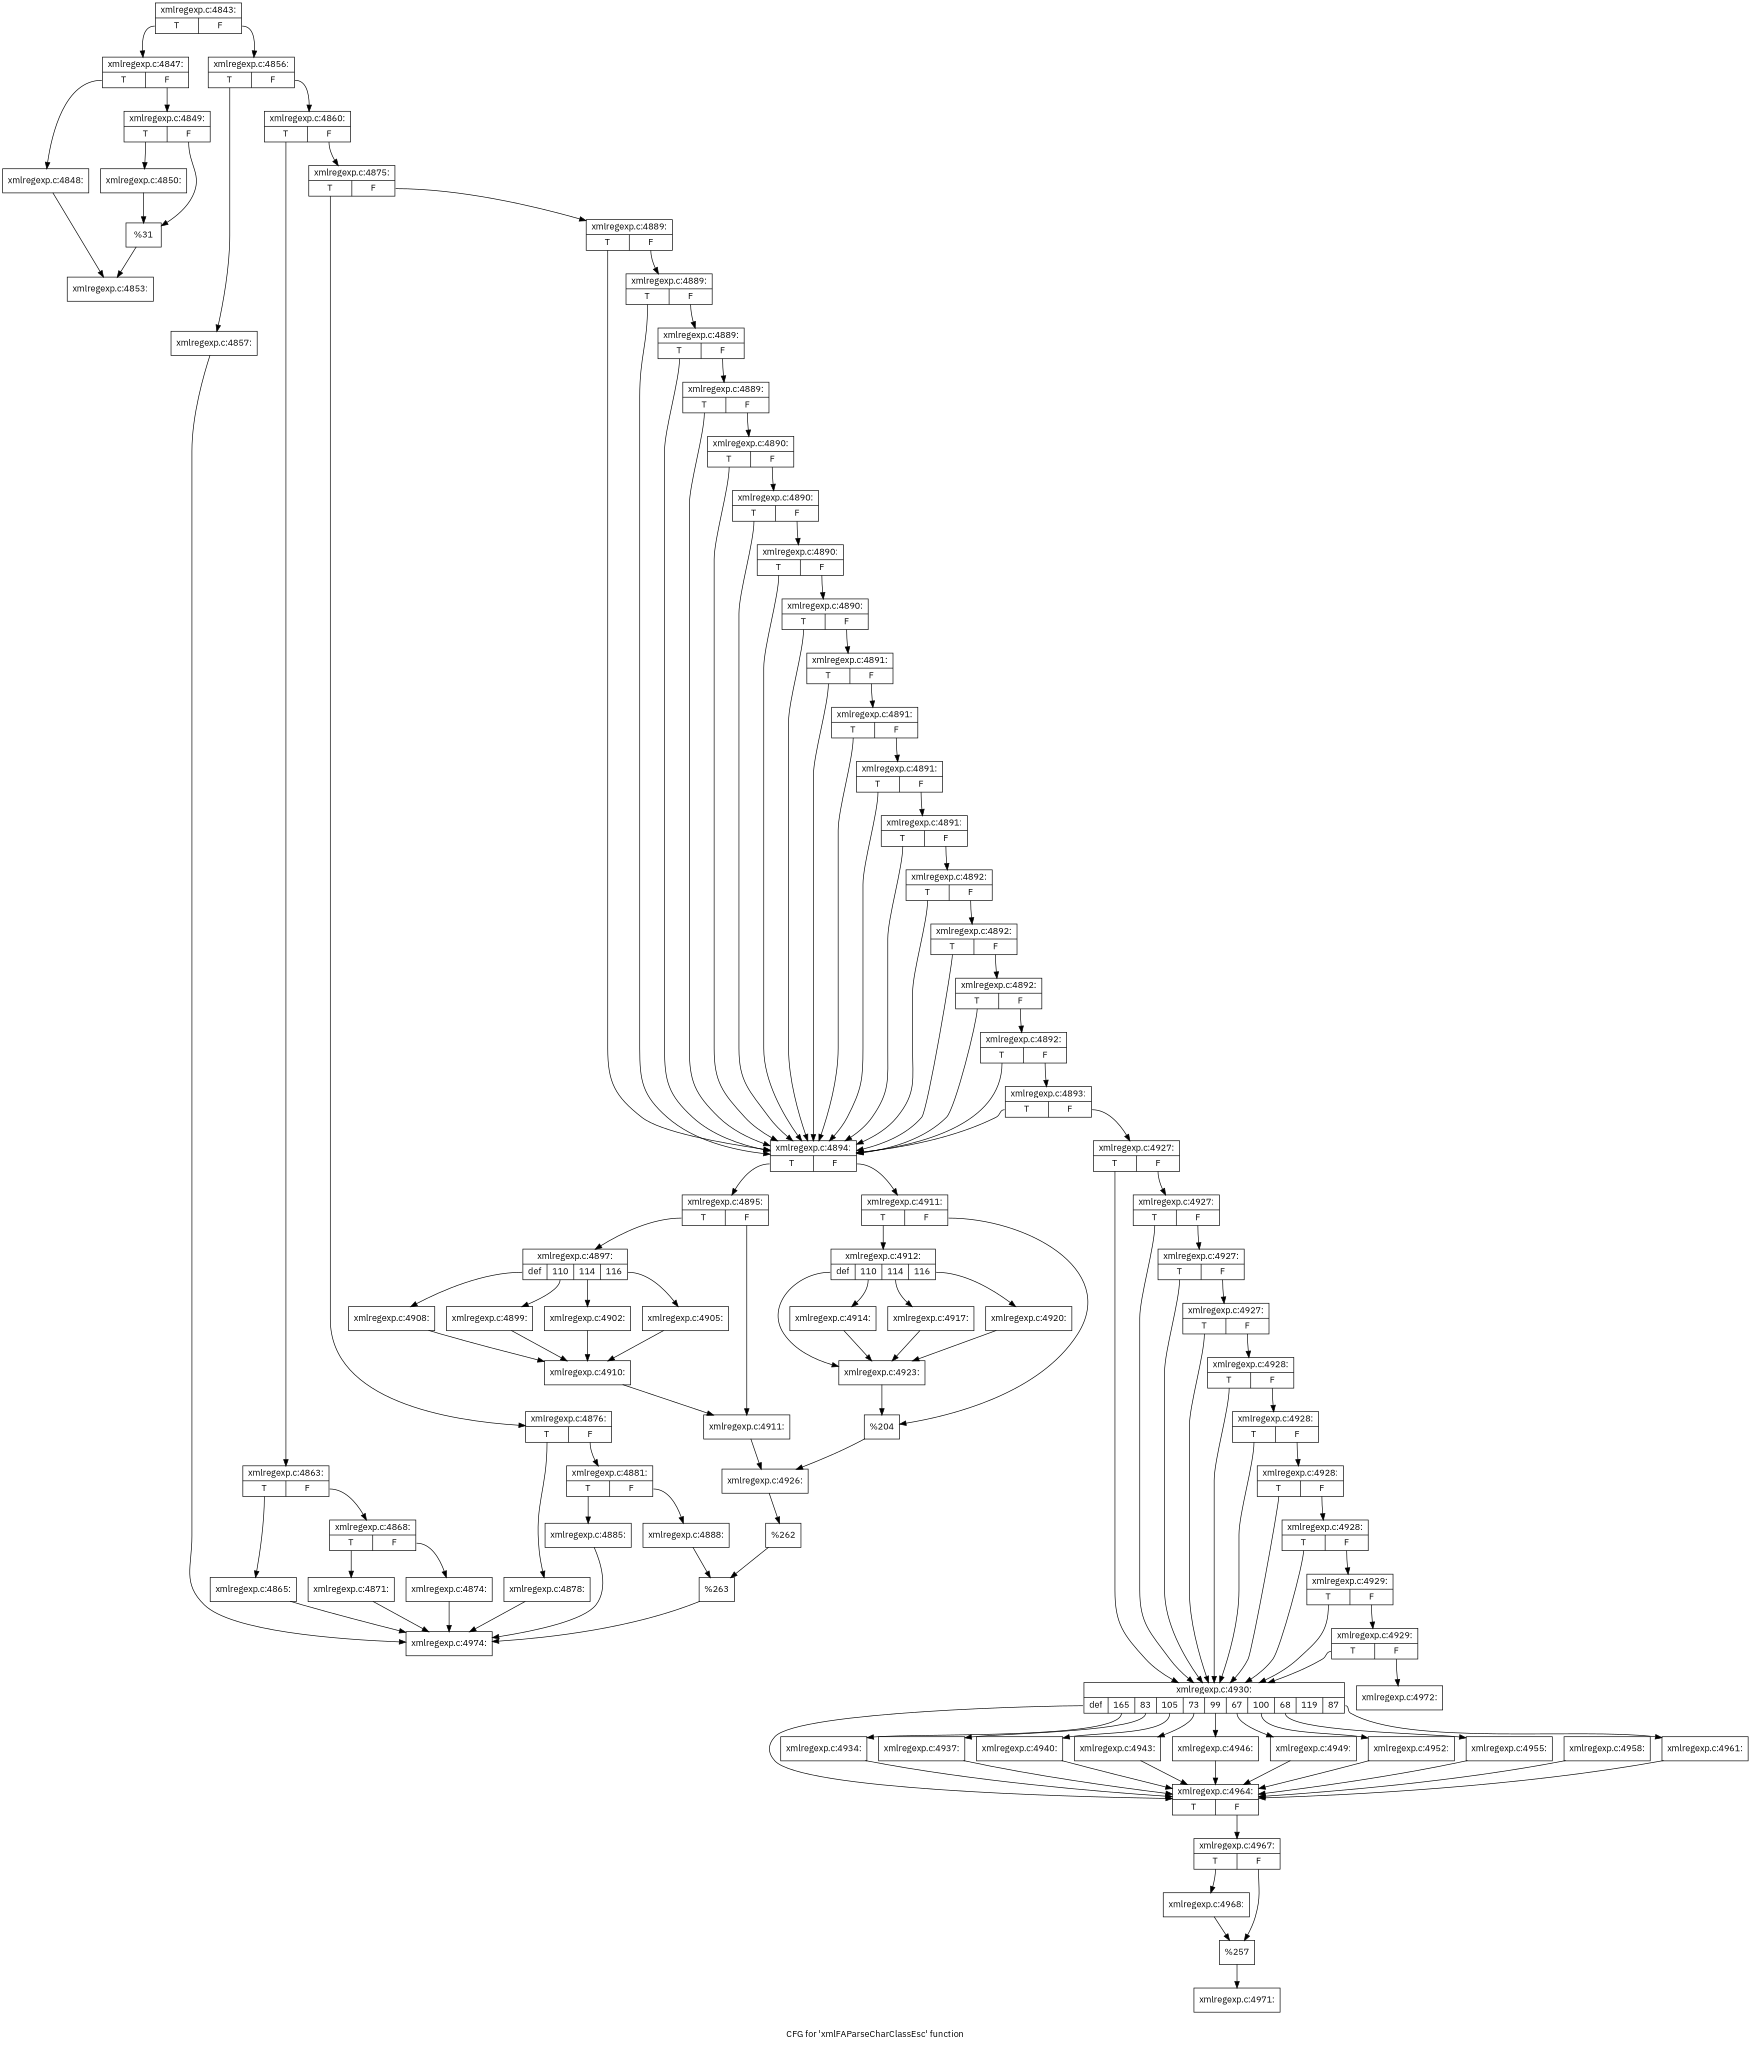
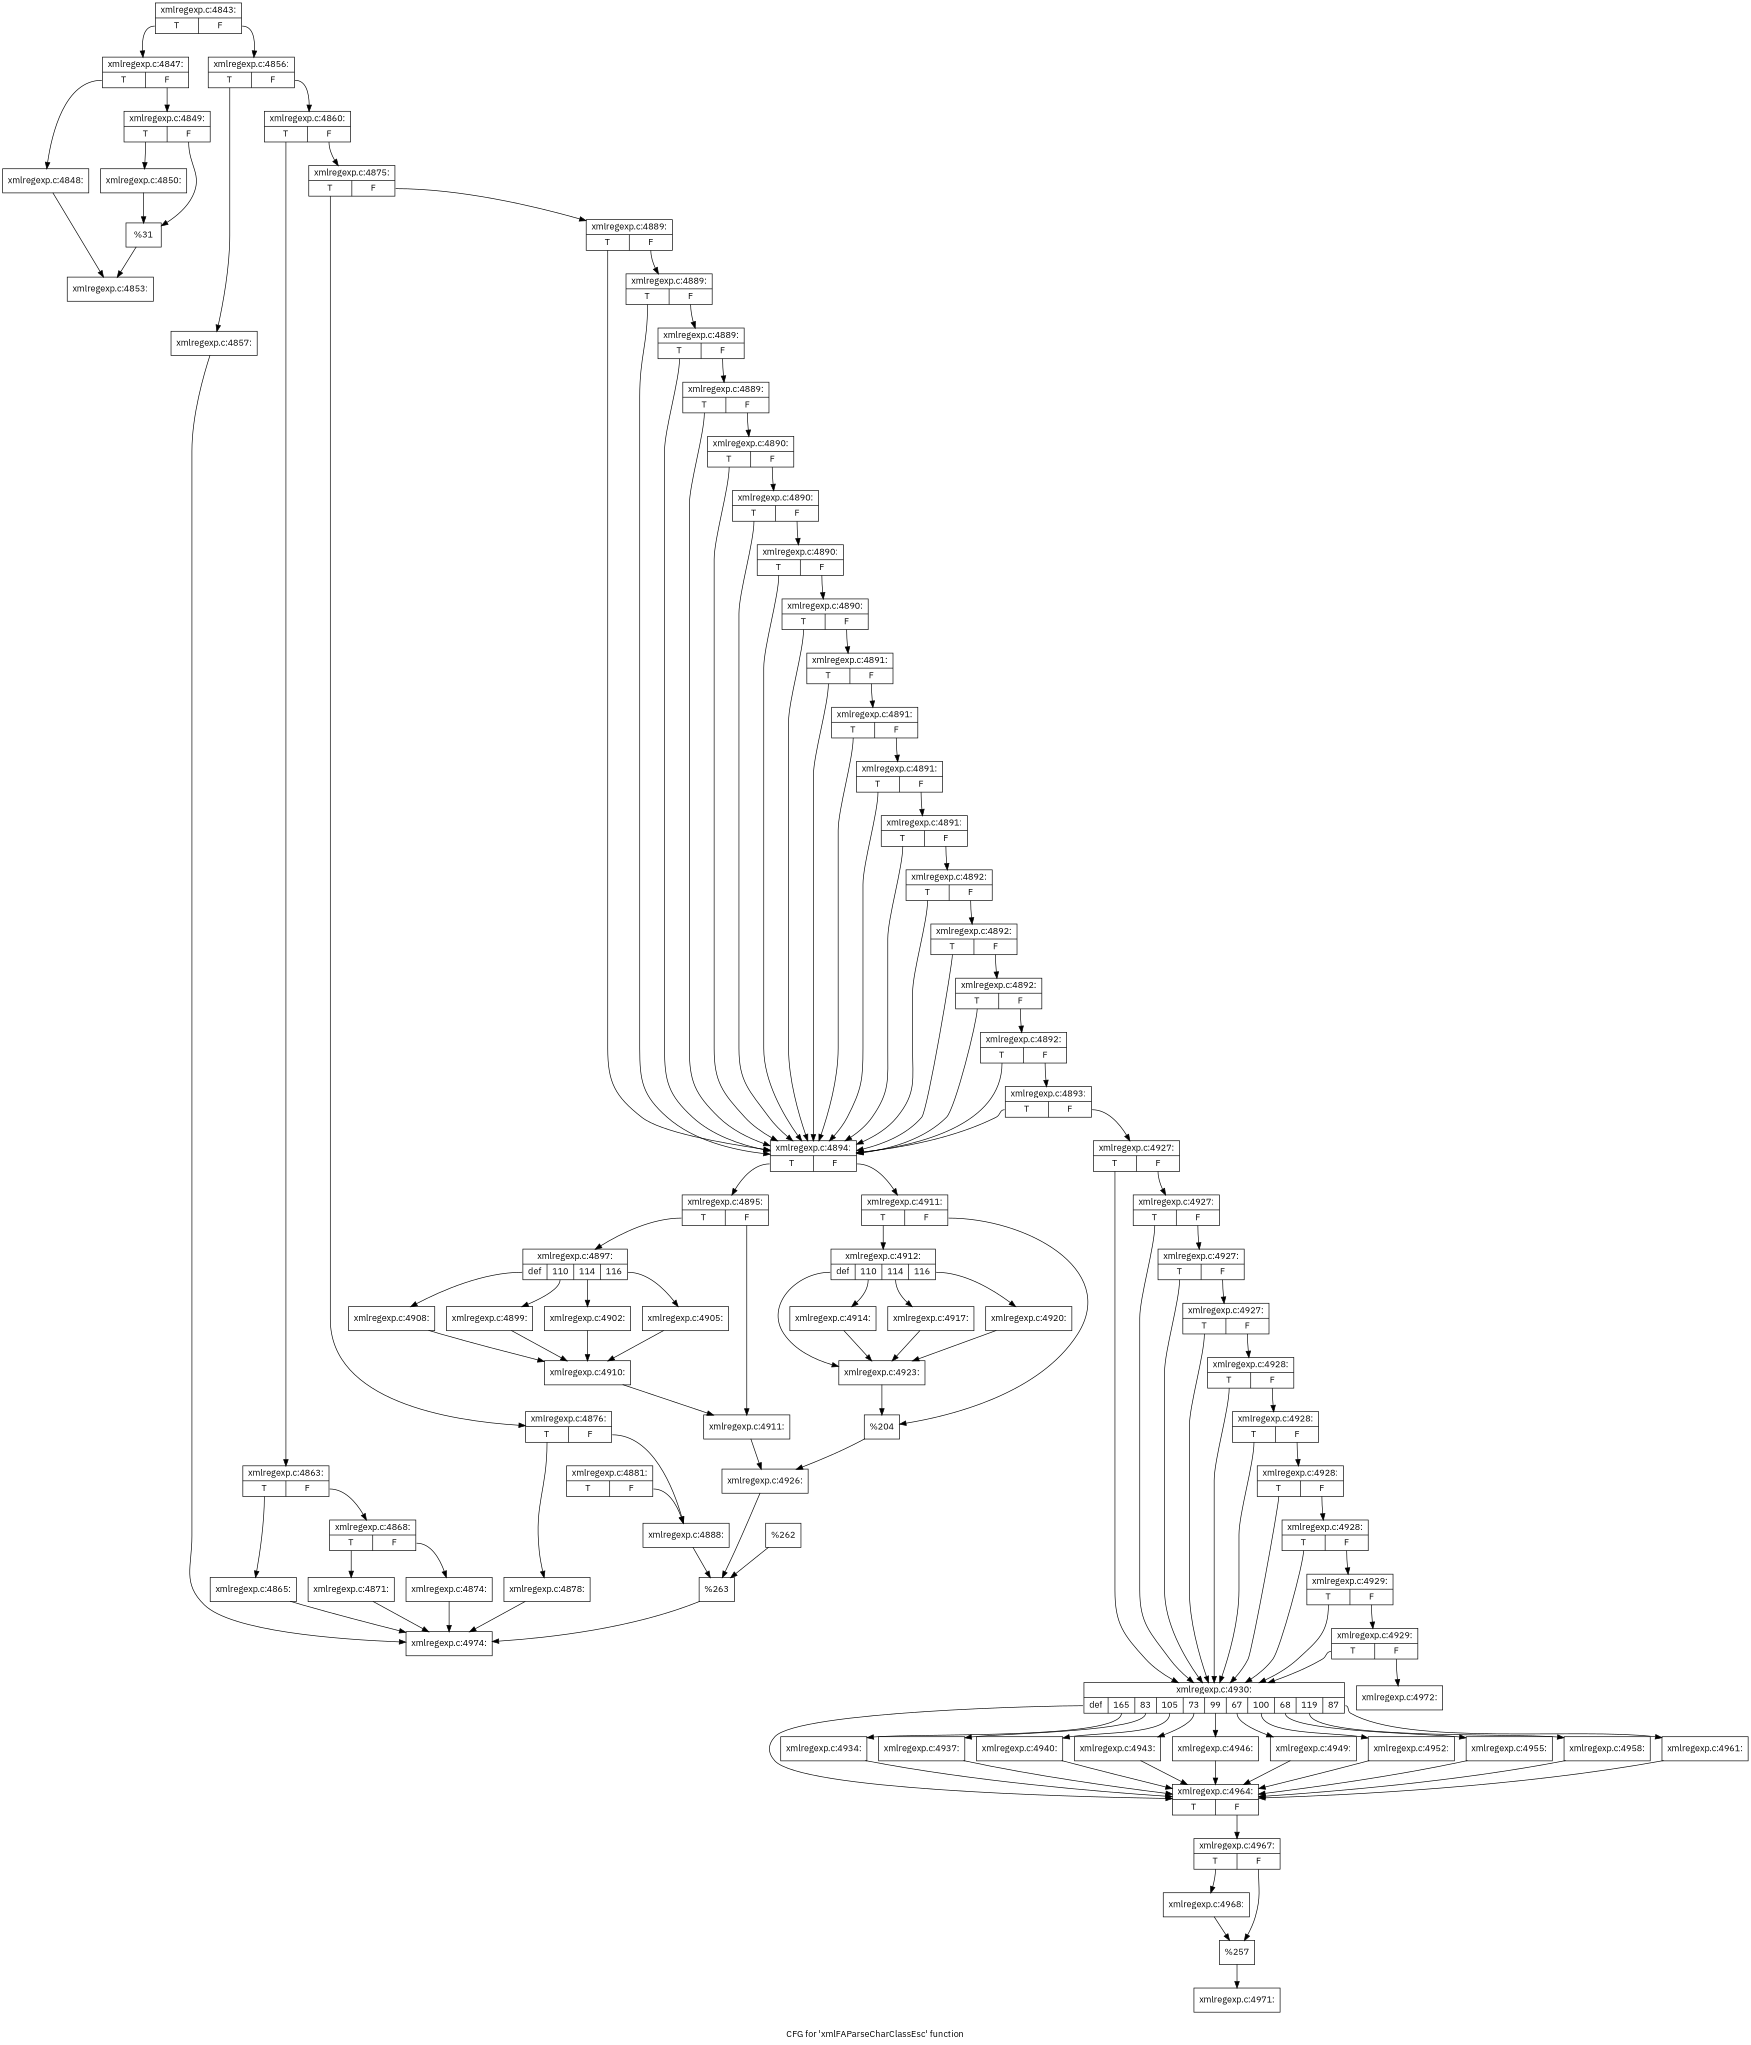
(592, 1452) -> (659, 1465)
(773, 1505) -> (743, 1533)
(588, 1535) -> none
none -> (1431, 1734)
